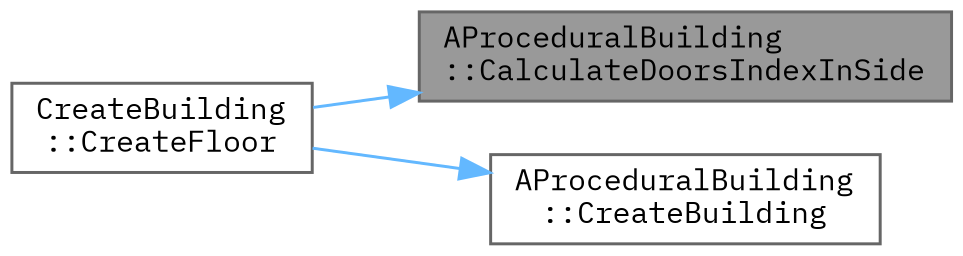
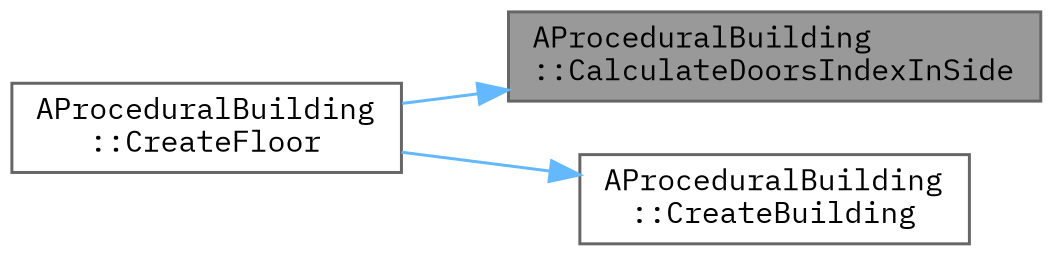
(162, 128) -> (207, 128)
